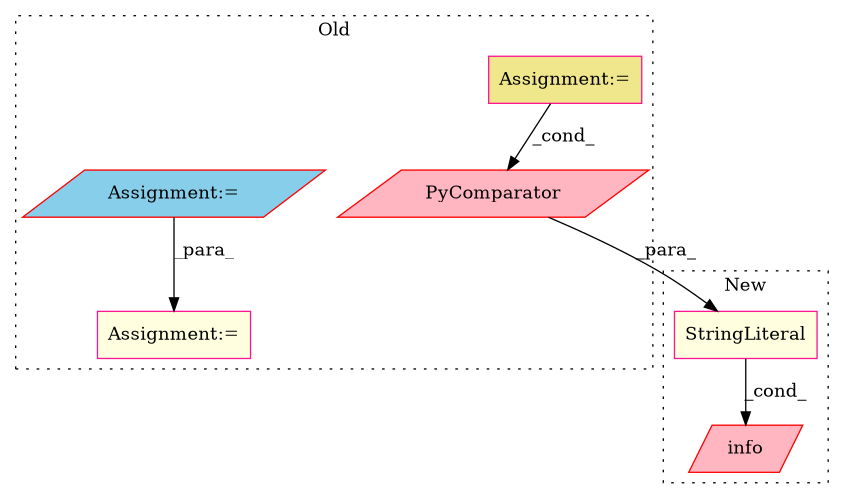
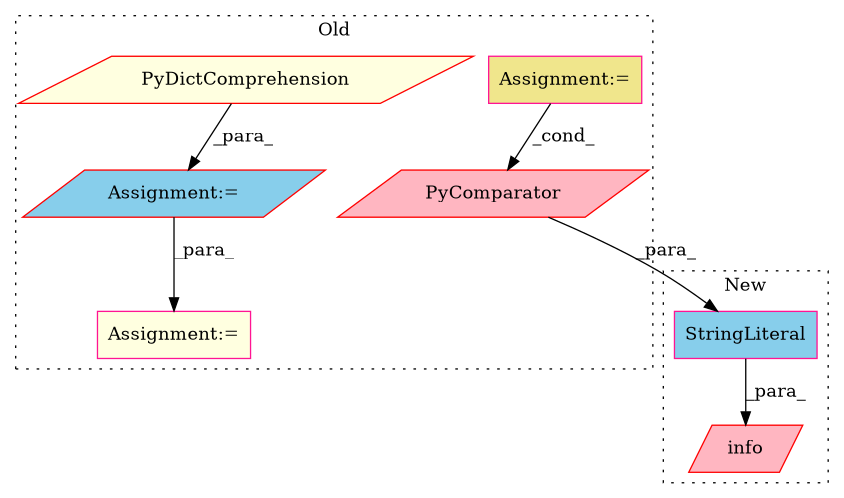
none -> (246, 80)
(746, 335) -> (746, 335)
(776, 392) -> (776, 392)
